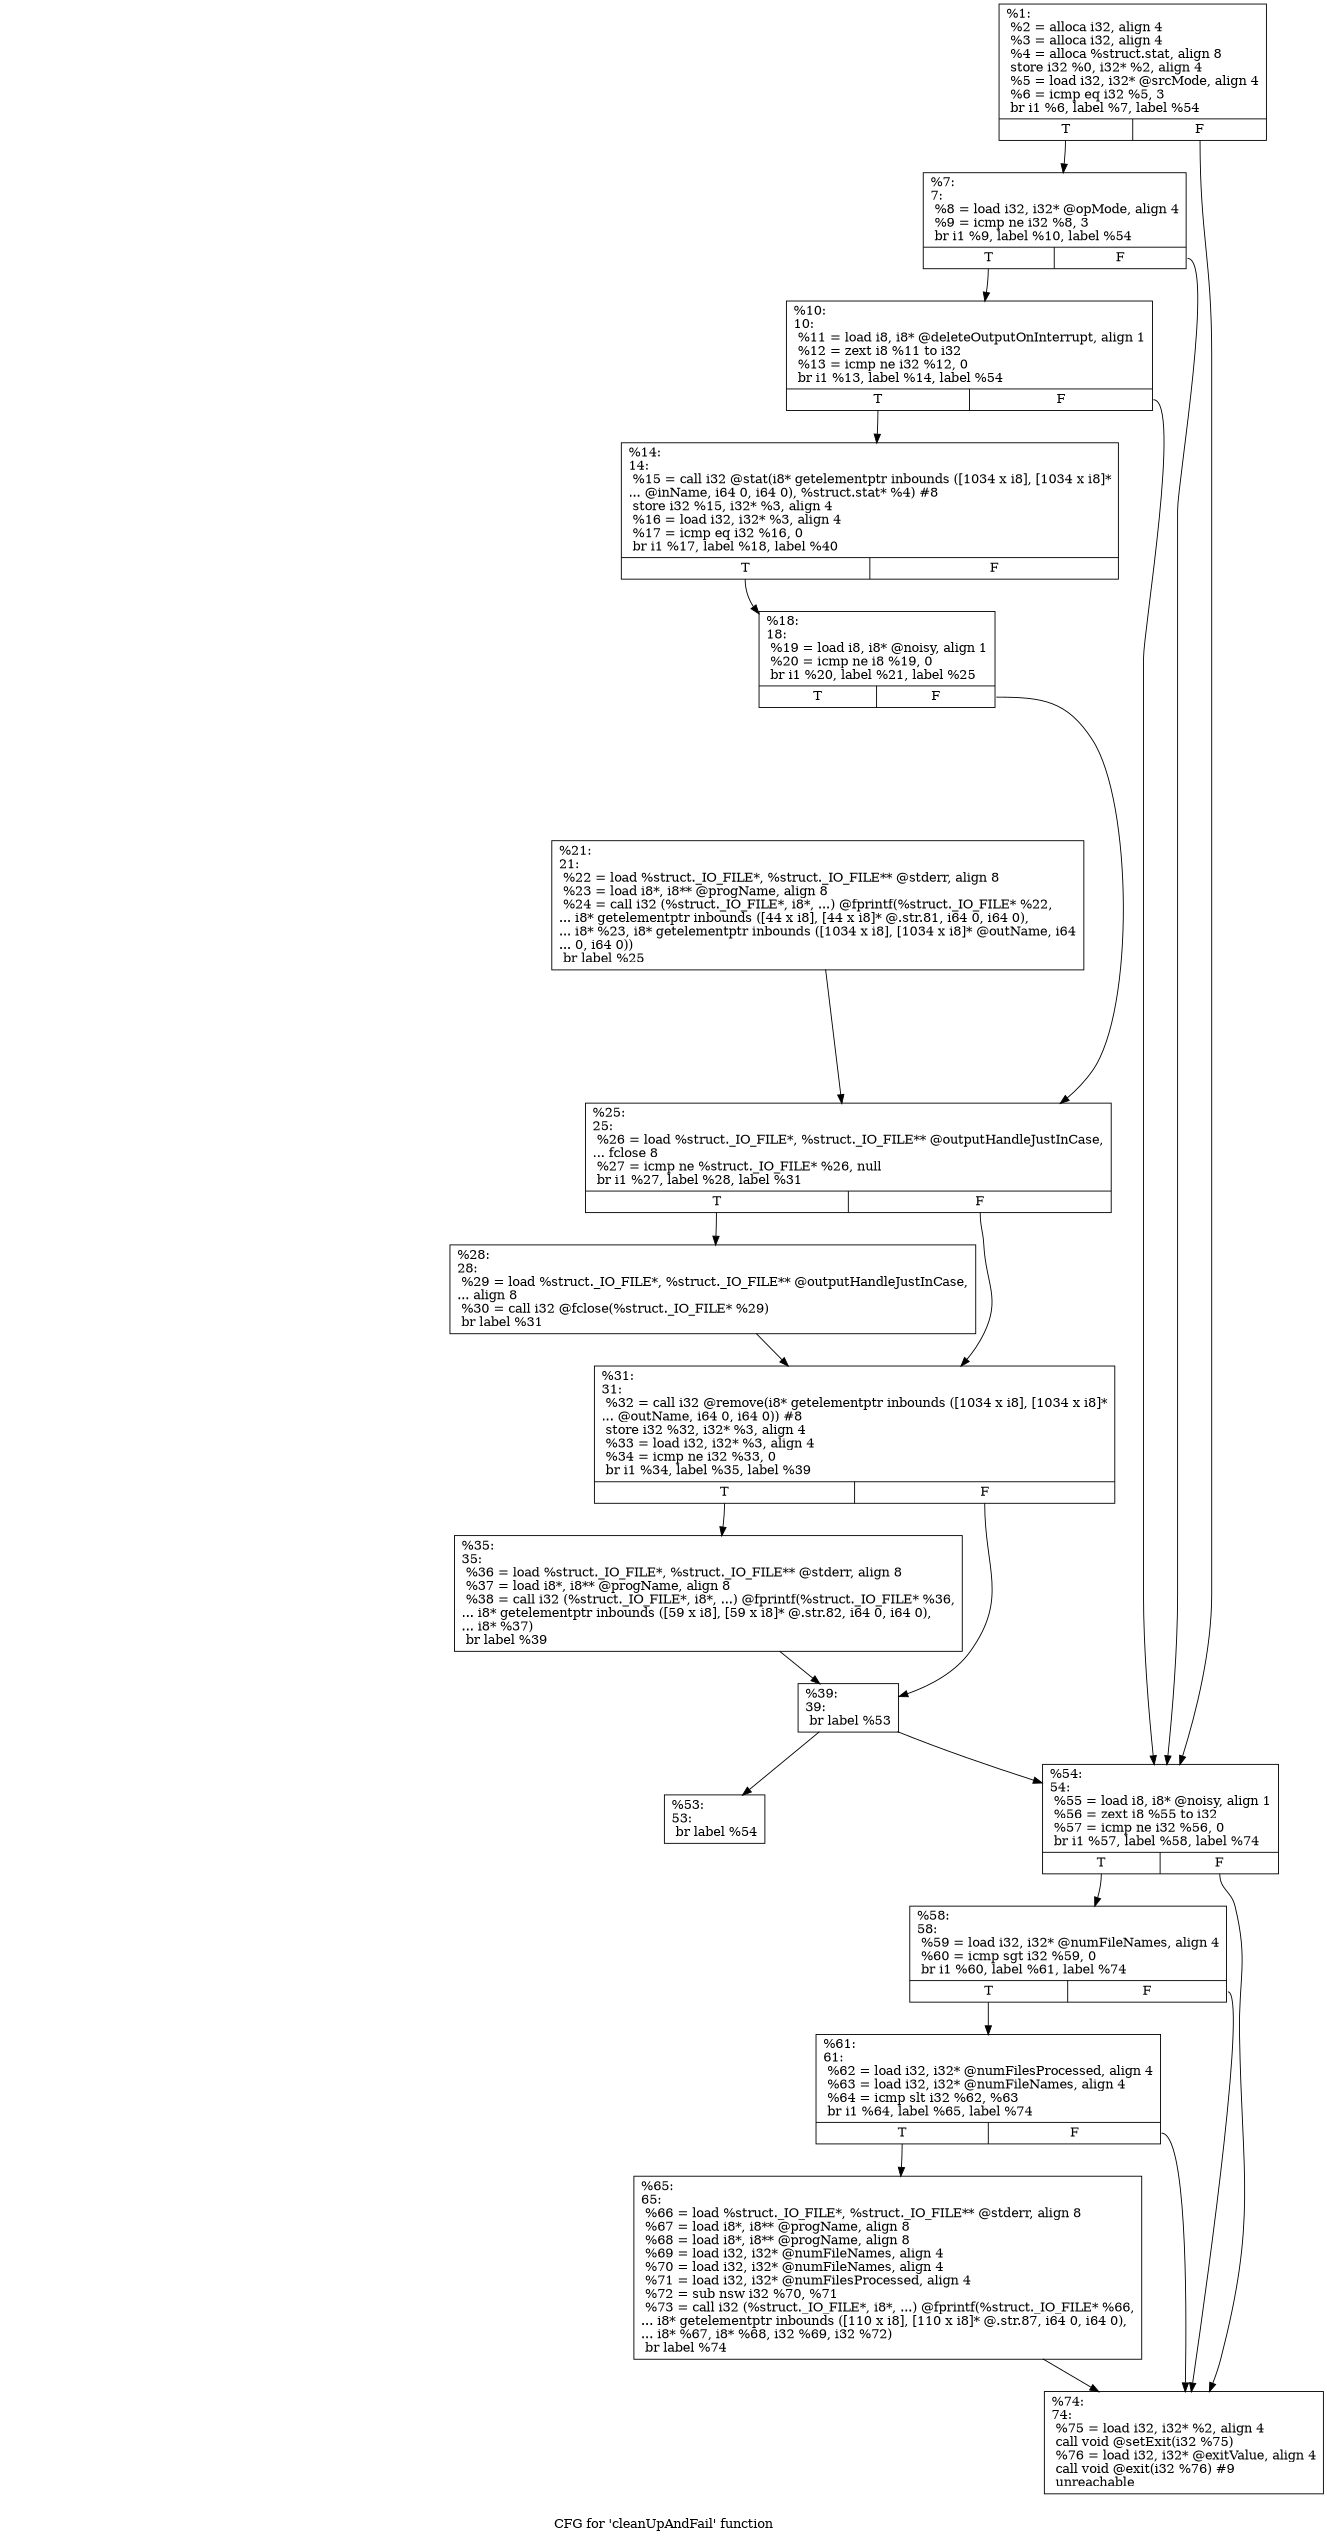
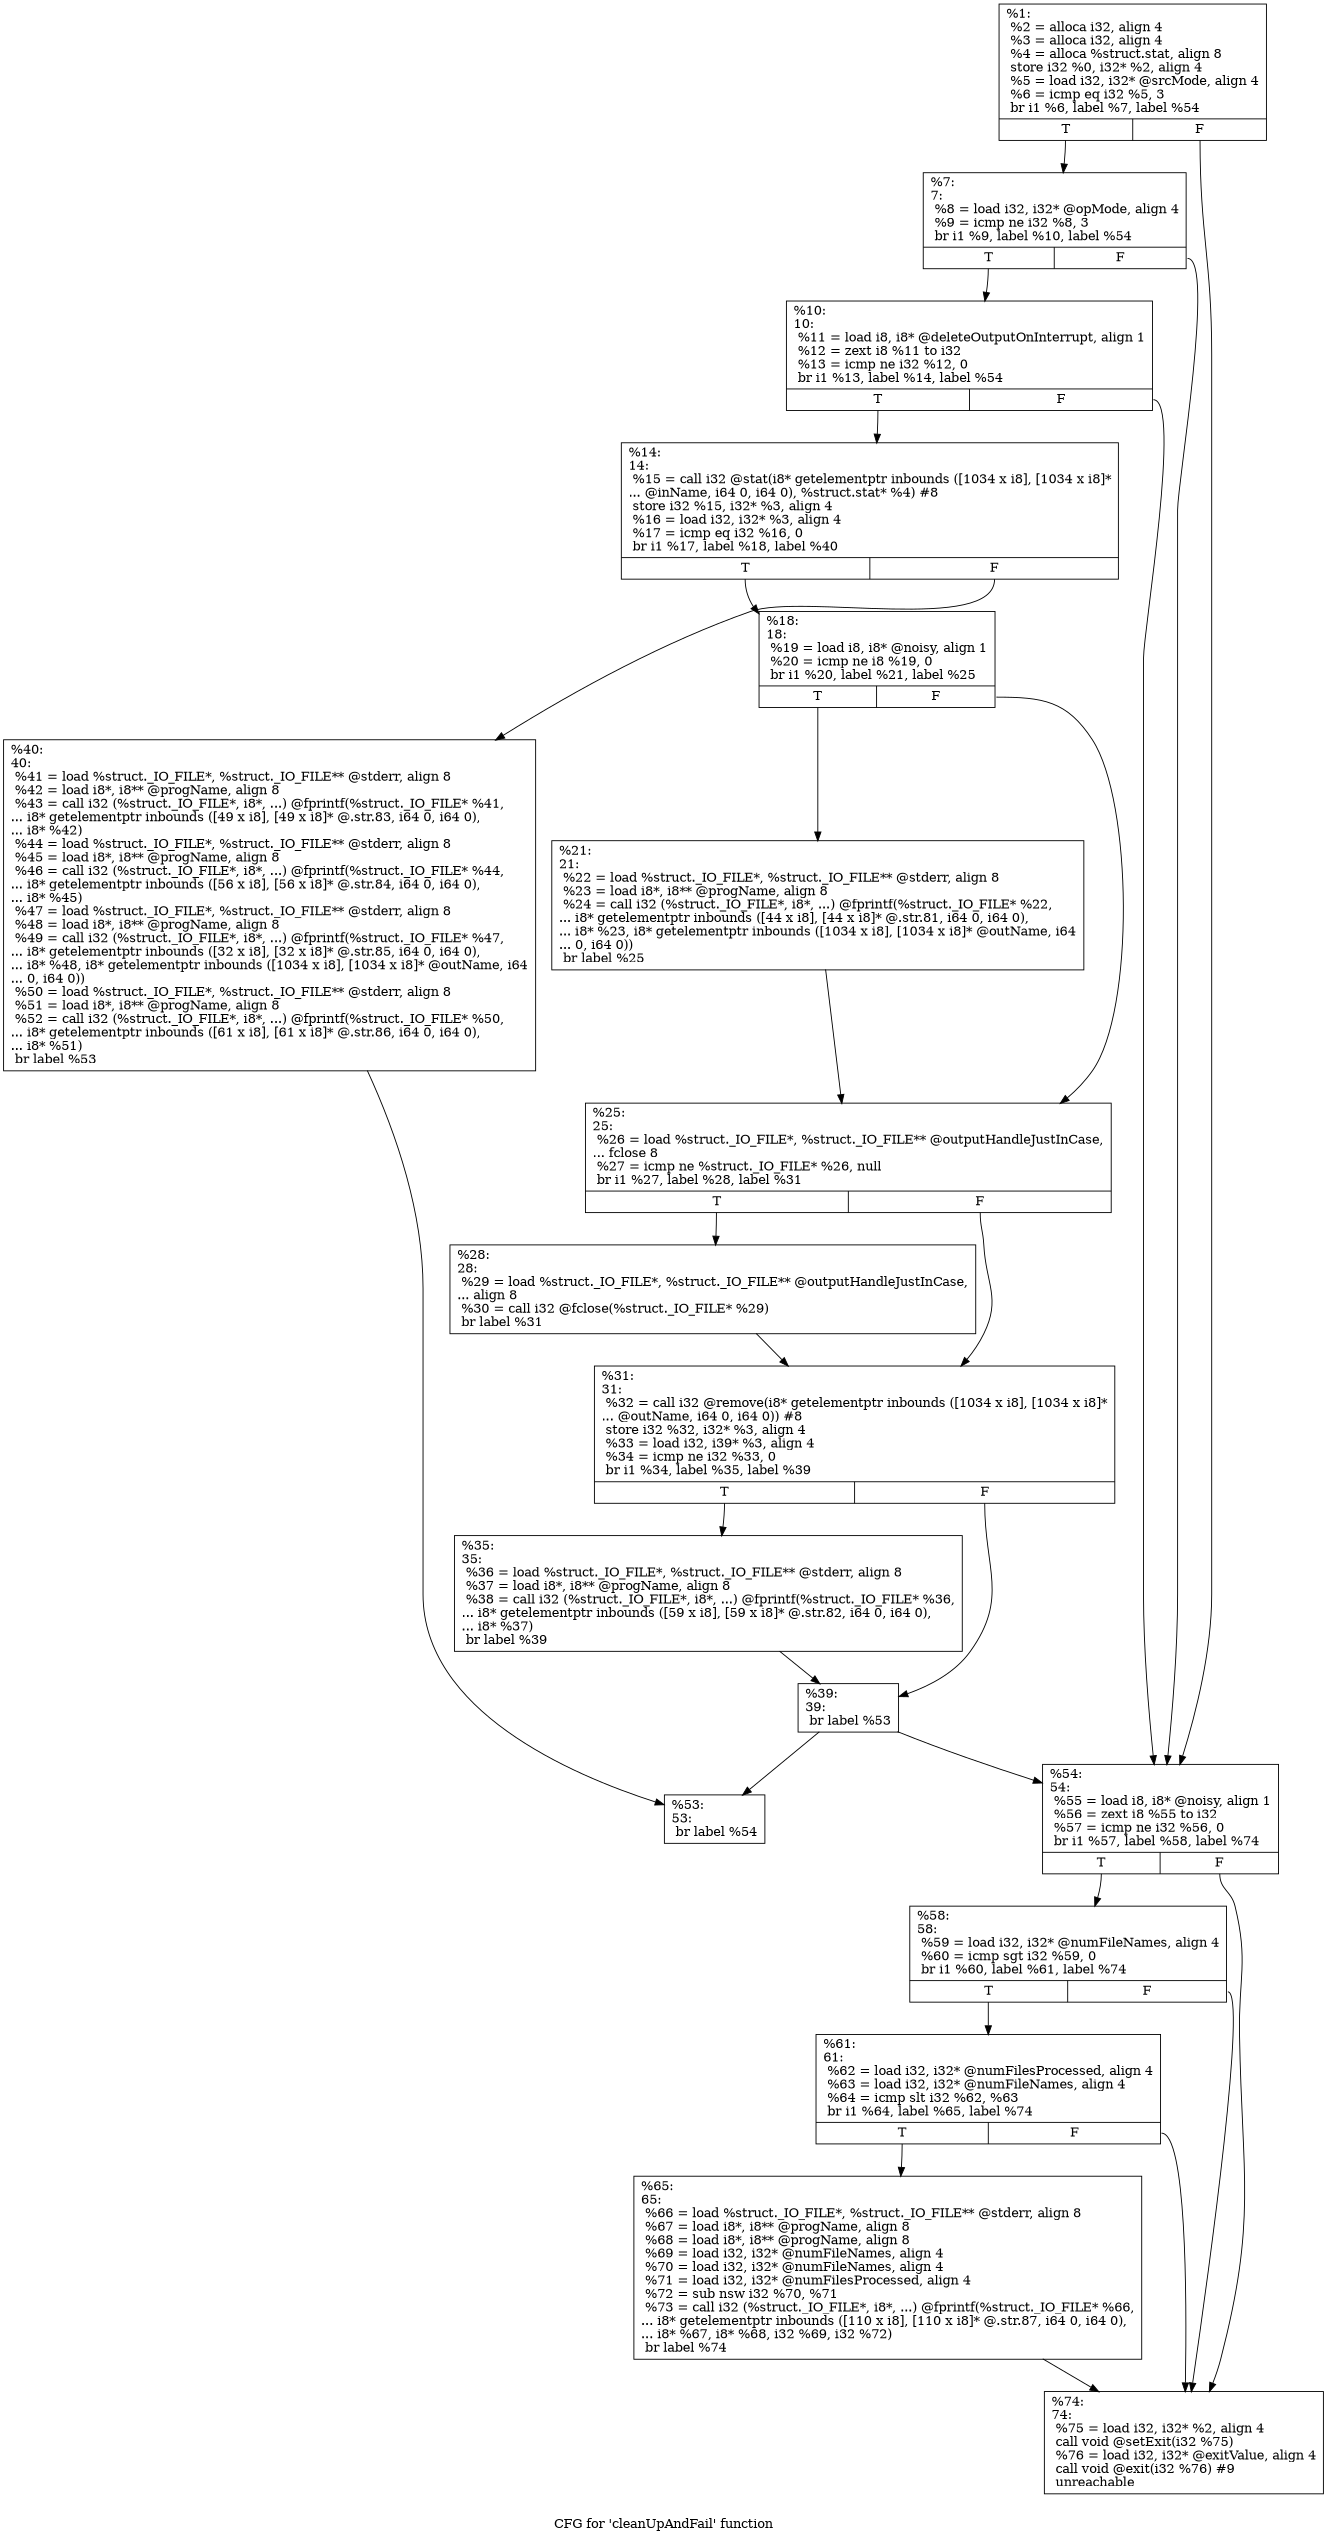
none -> (818, 770)
none -> (270, 905)
(708, 1444) -> (708, 1444)
